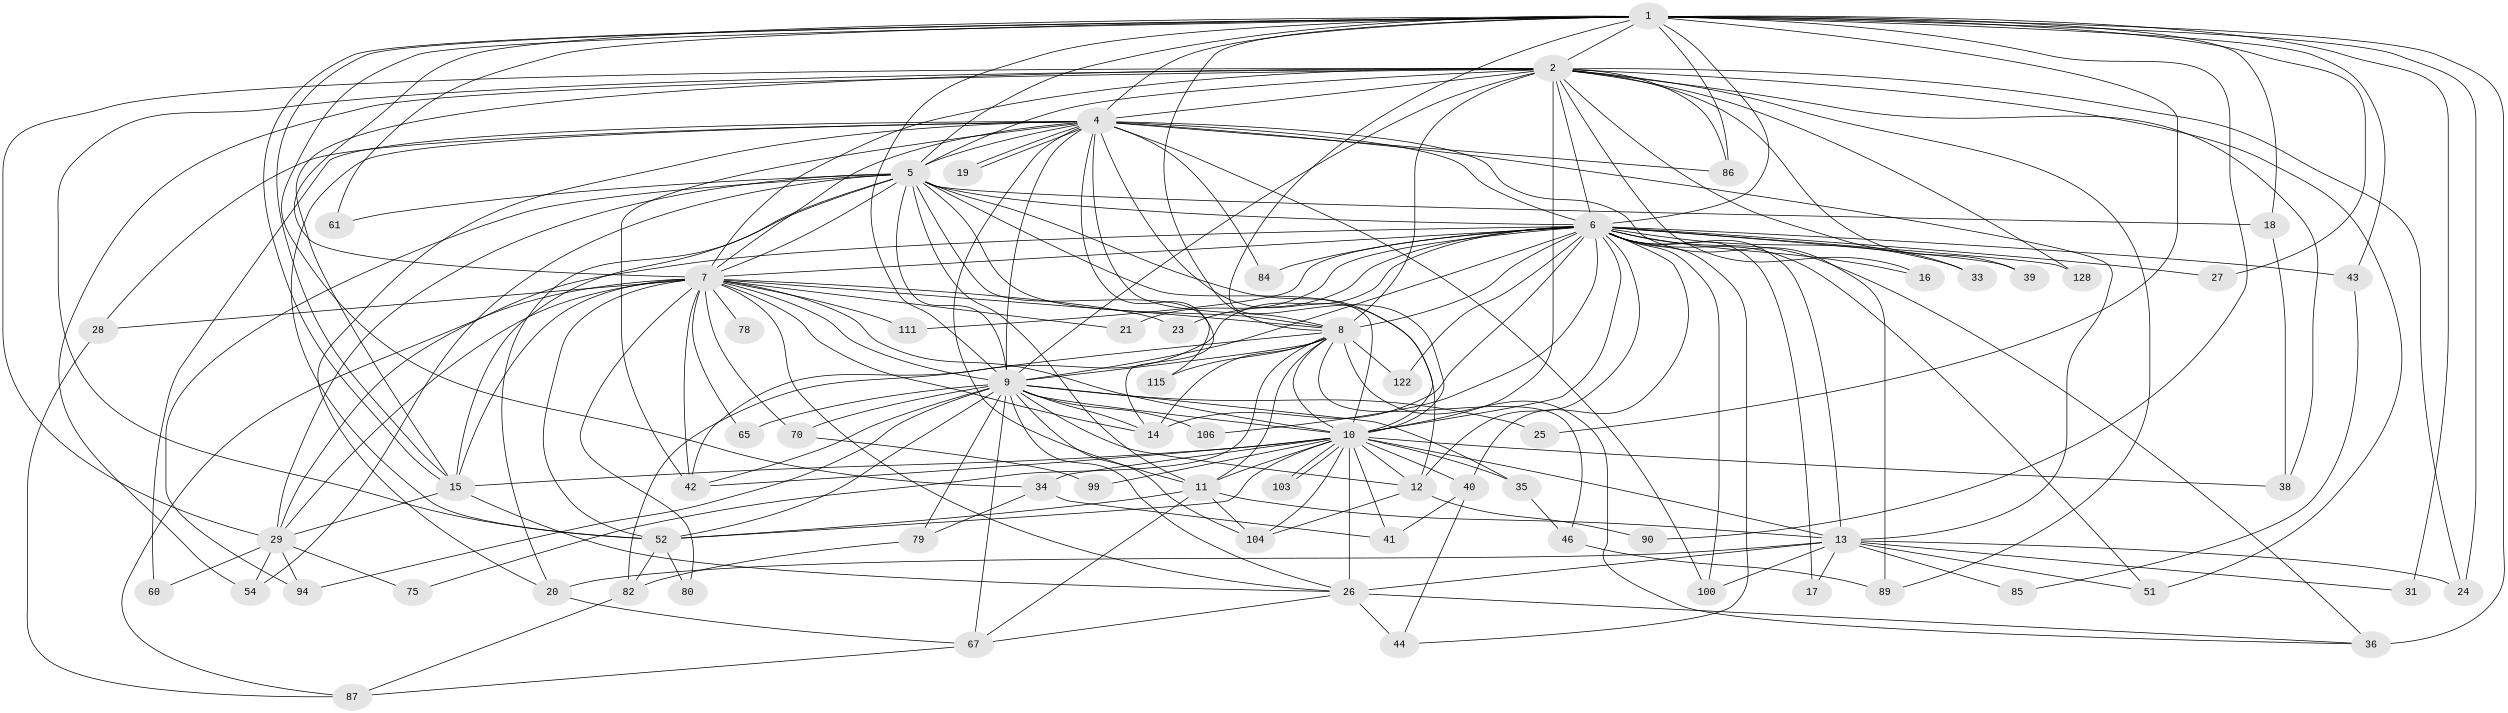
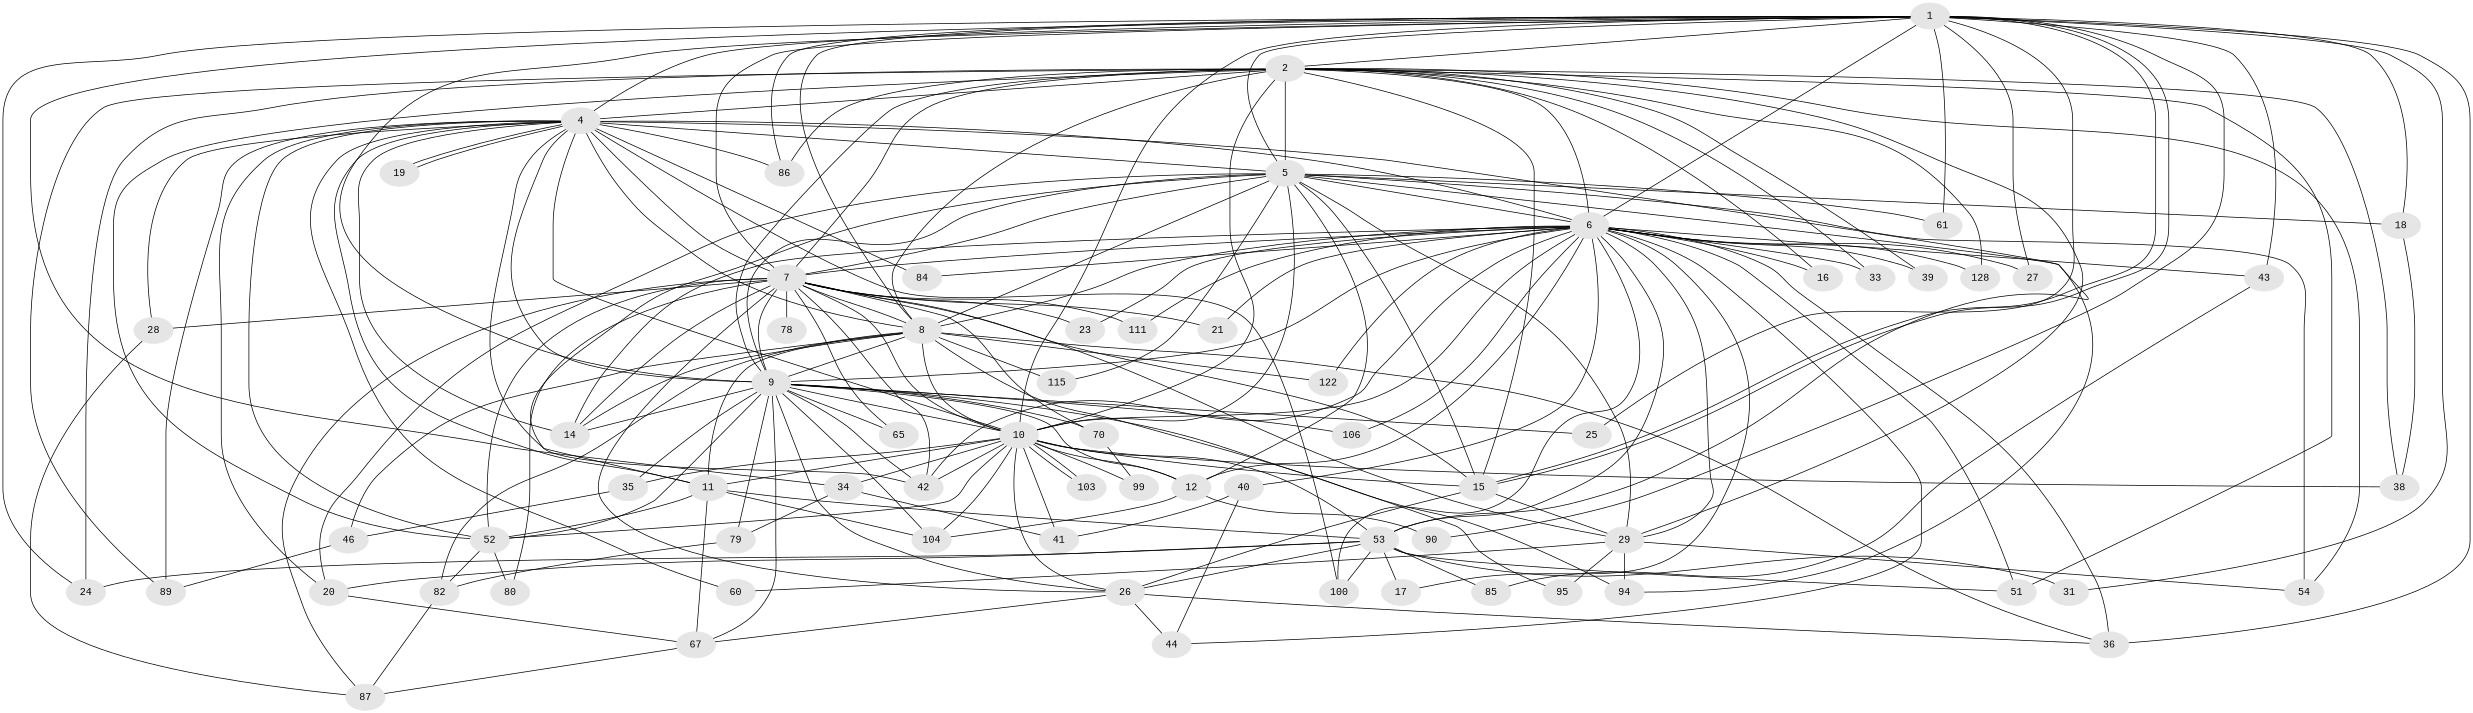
(1410, 460) -> none
(1841, 540) -> (1379, 540)
(413, 592) -> (1563, 592)
